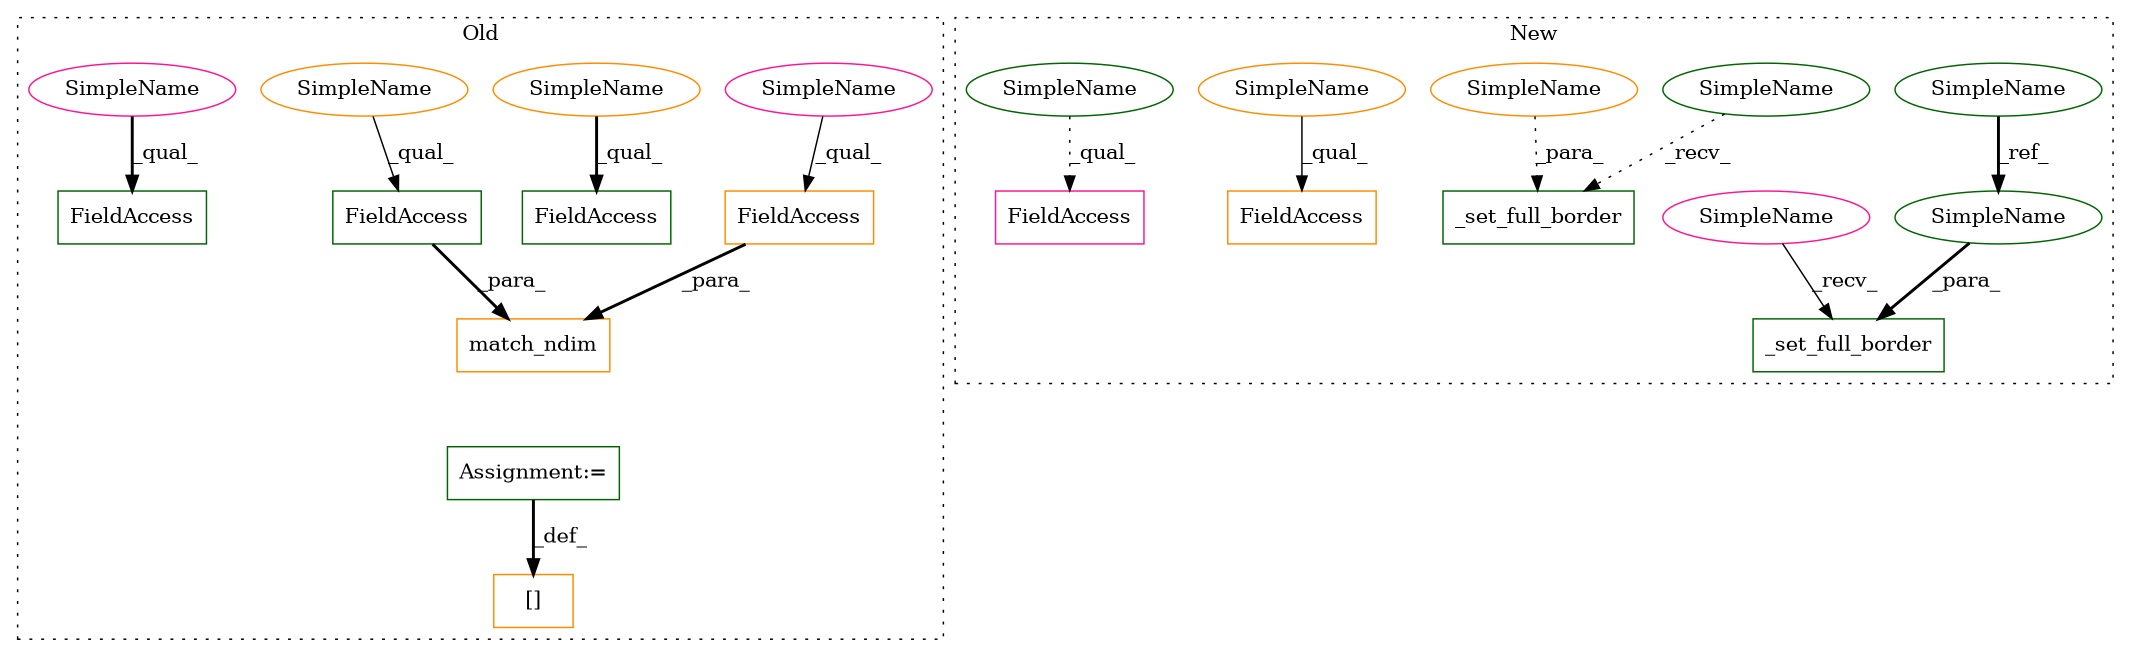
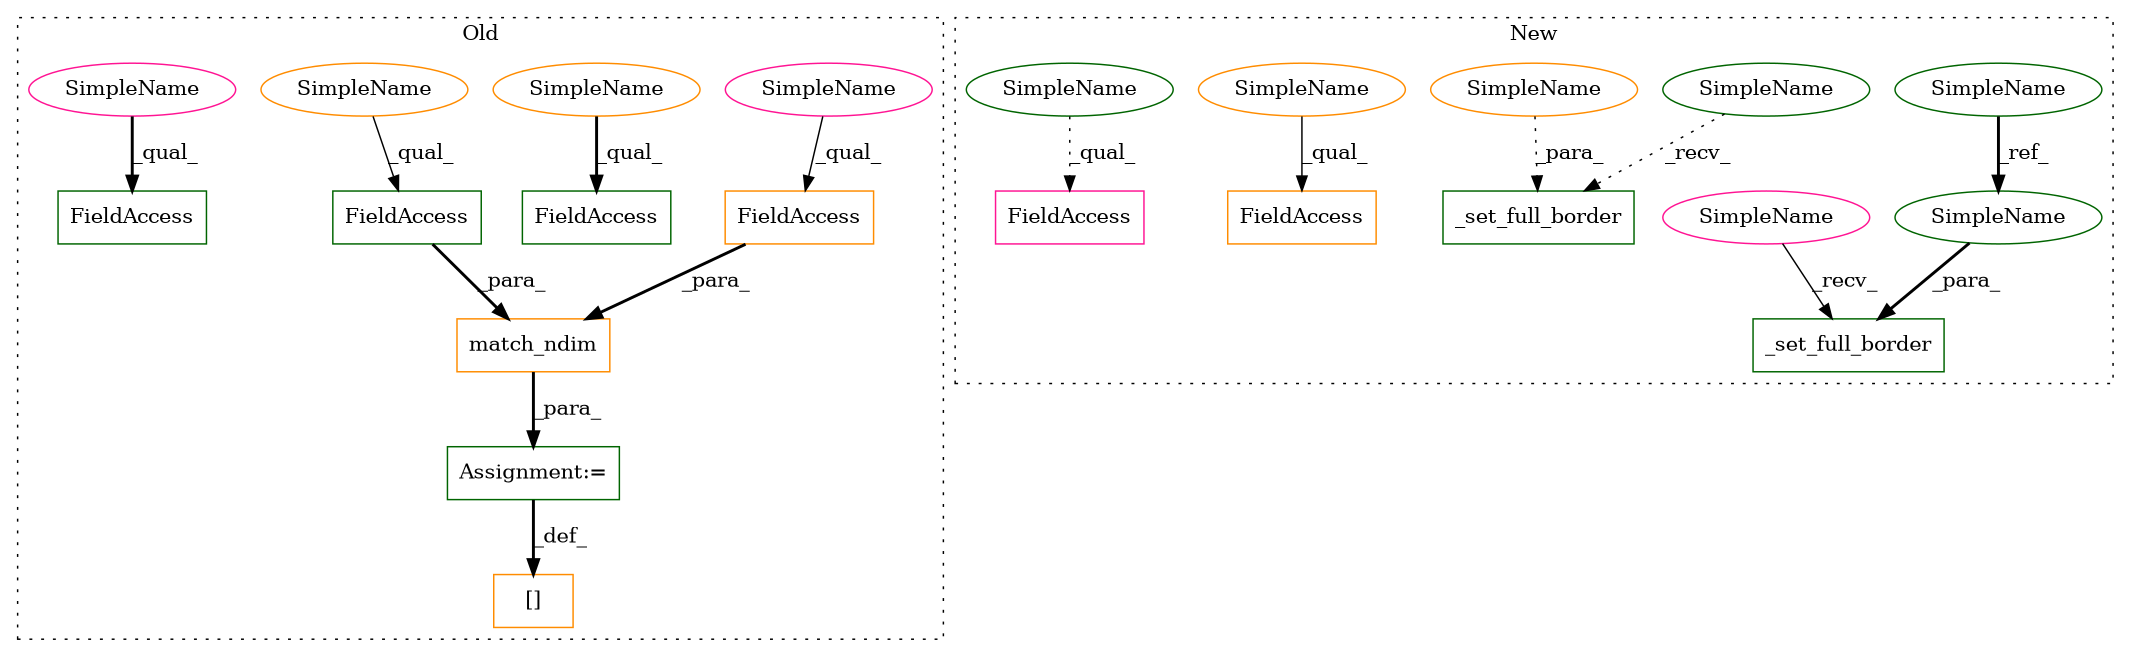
none -> (533, 402)
